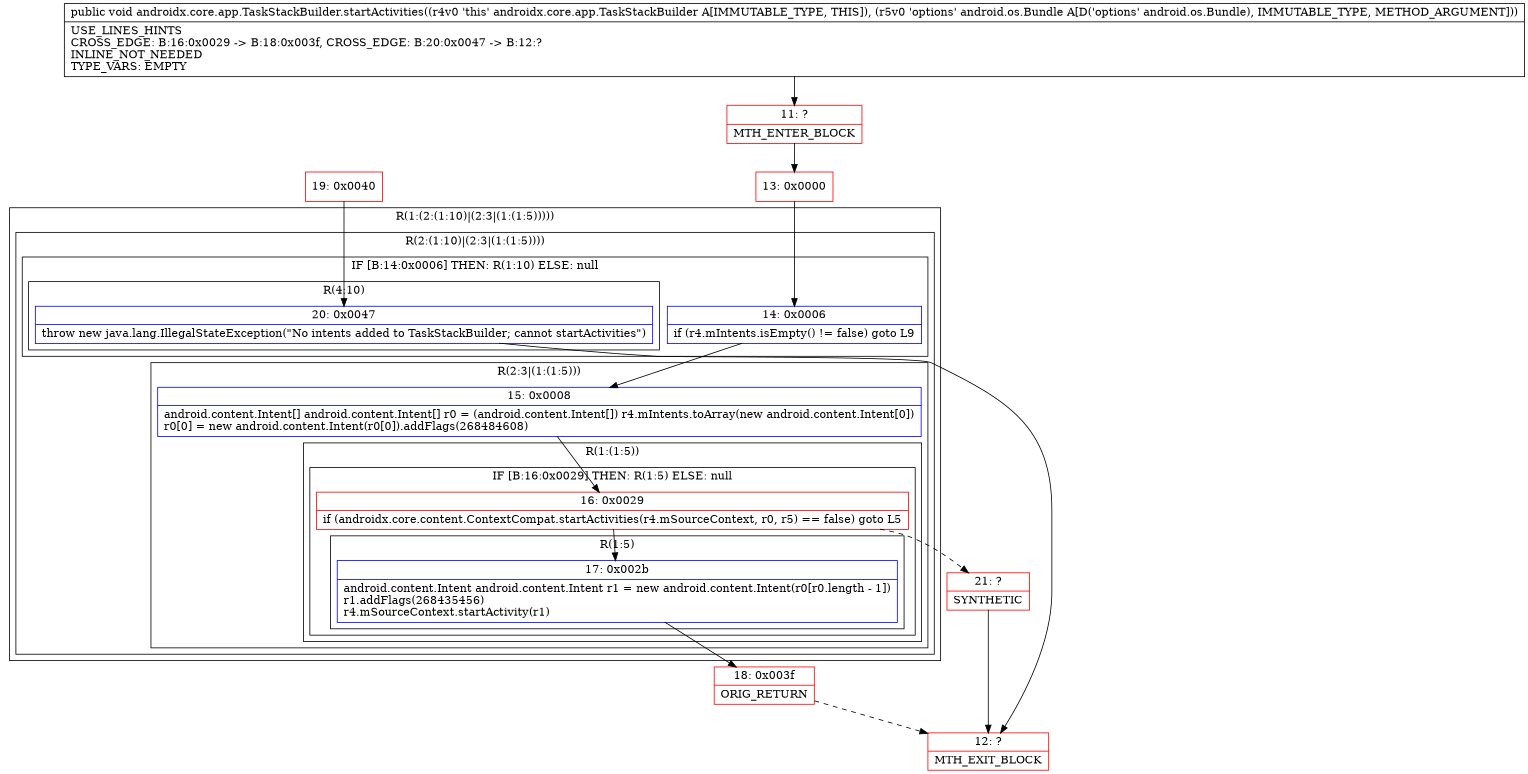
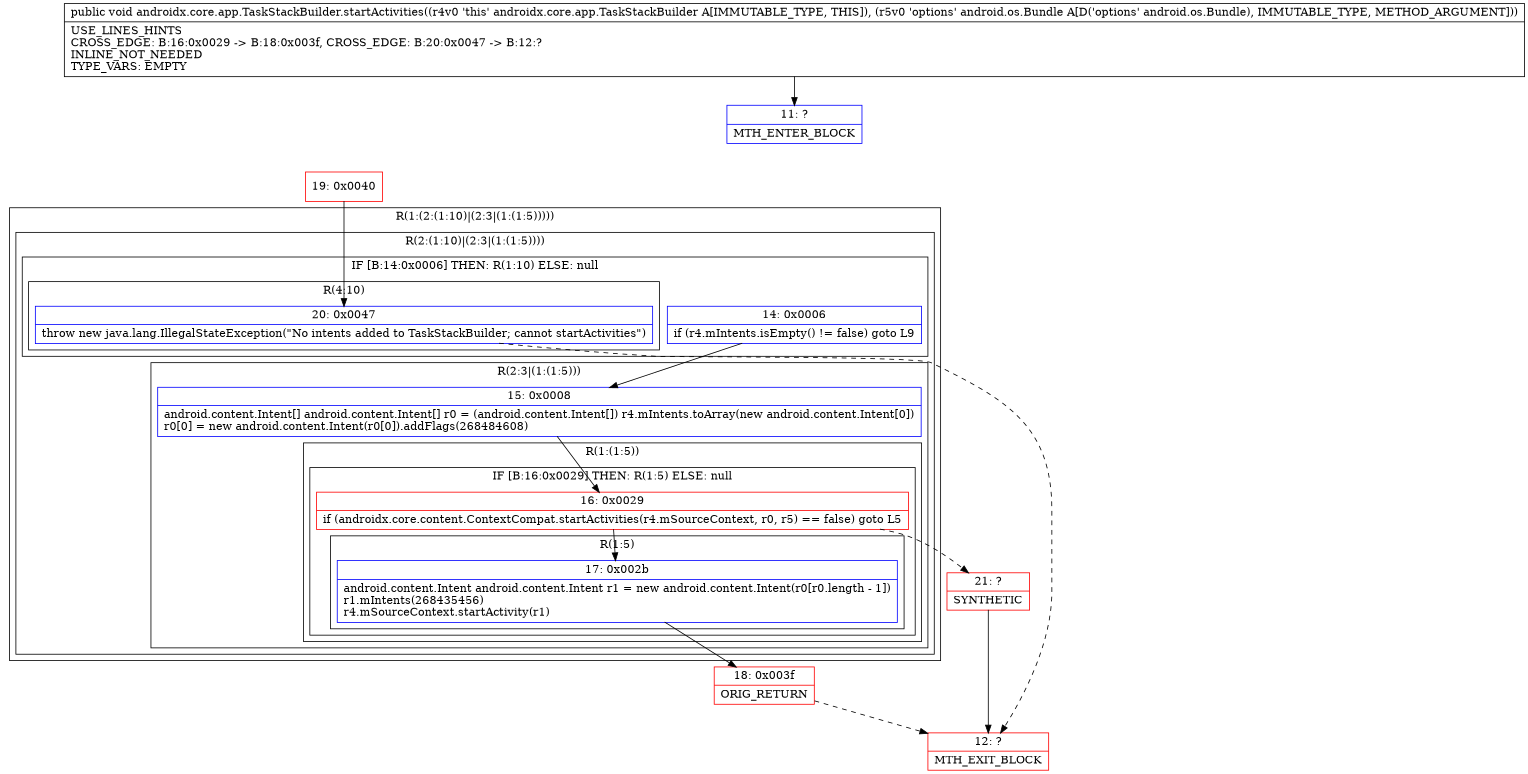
(794, 124) -> (794, 124)
(794, 187) -> none
(950, 372) -> (950, 372)
(414, 601) -> (414, 601)
